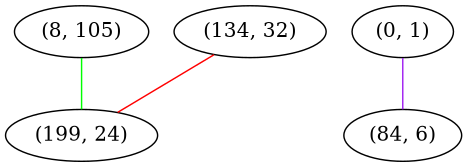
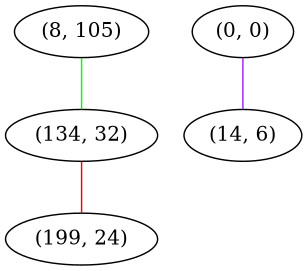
(403, 32) -> (243, 32)
(82, 84) -> (82, 84)
(403, 135) -> (243, 135)
